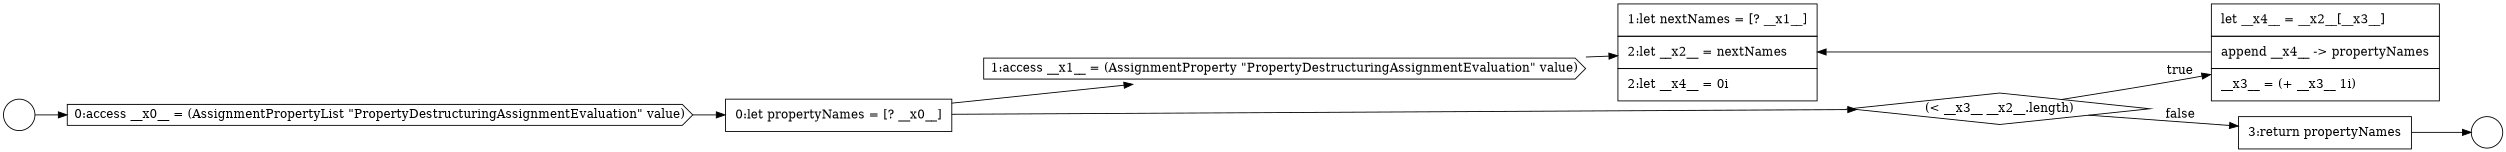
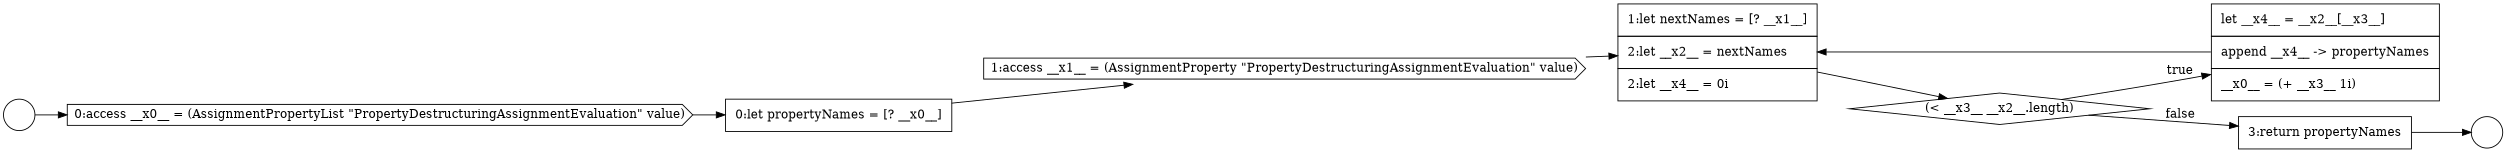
(2289, 84) -> (2289, 84)
(1400, 112) -> (1878, 84)
